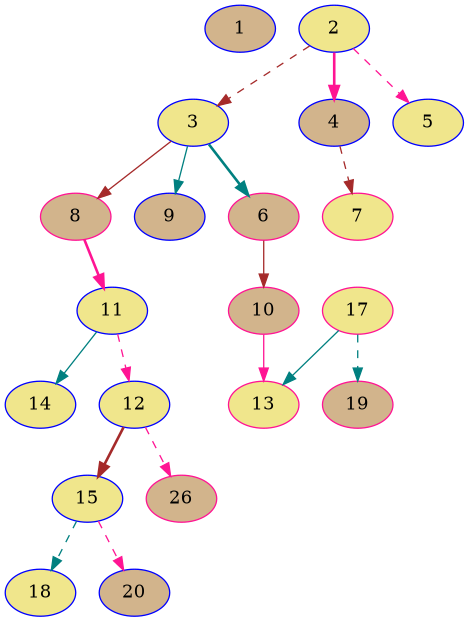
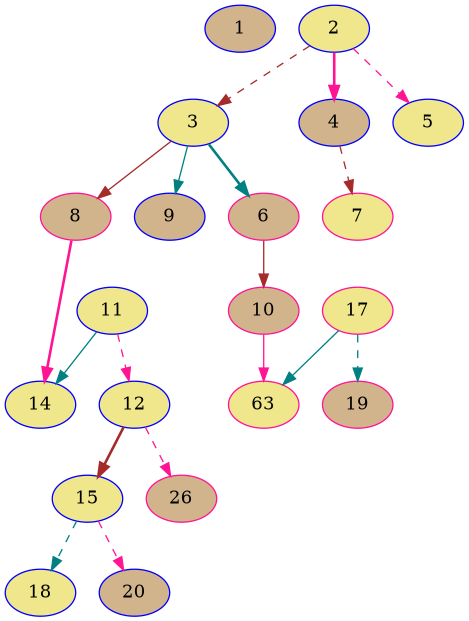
(92, 258) -> (59, 304)
(264, 405) -> (264, 405)
